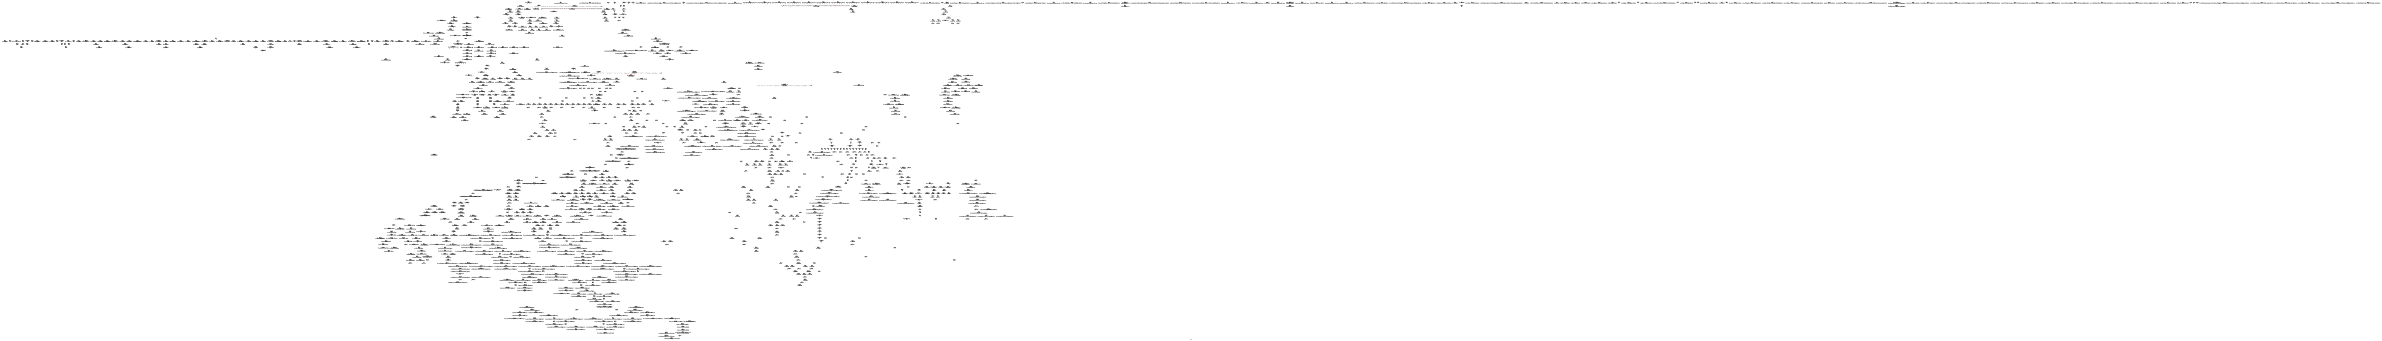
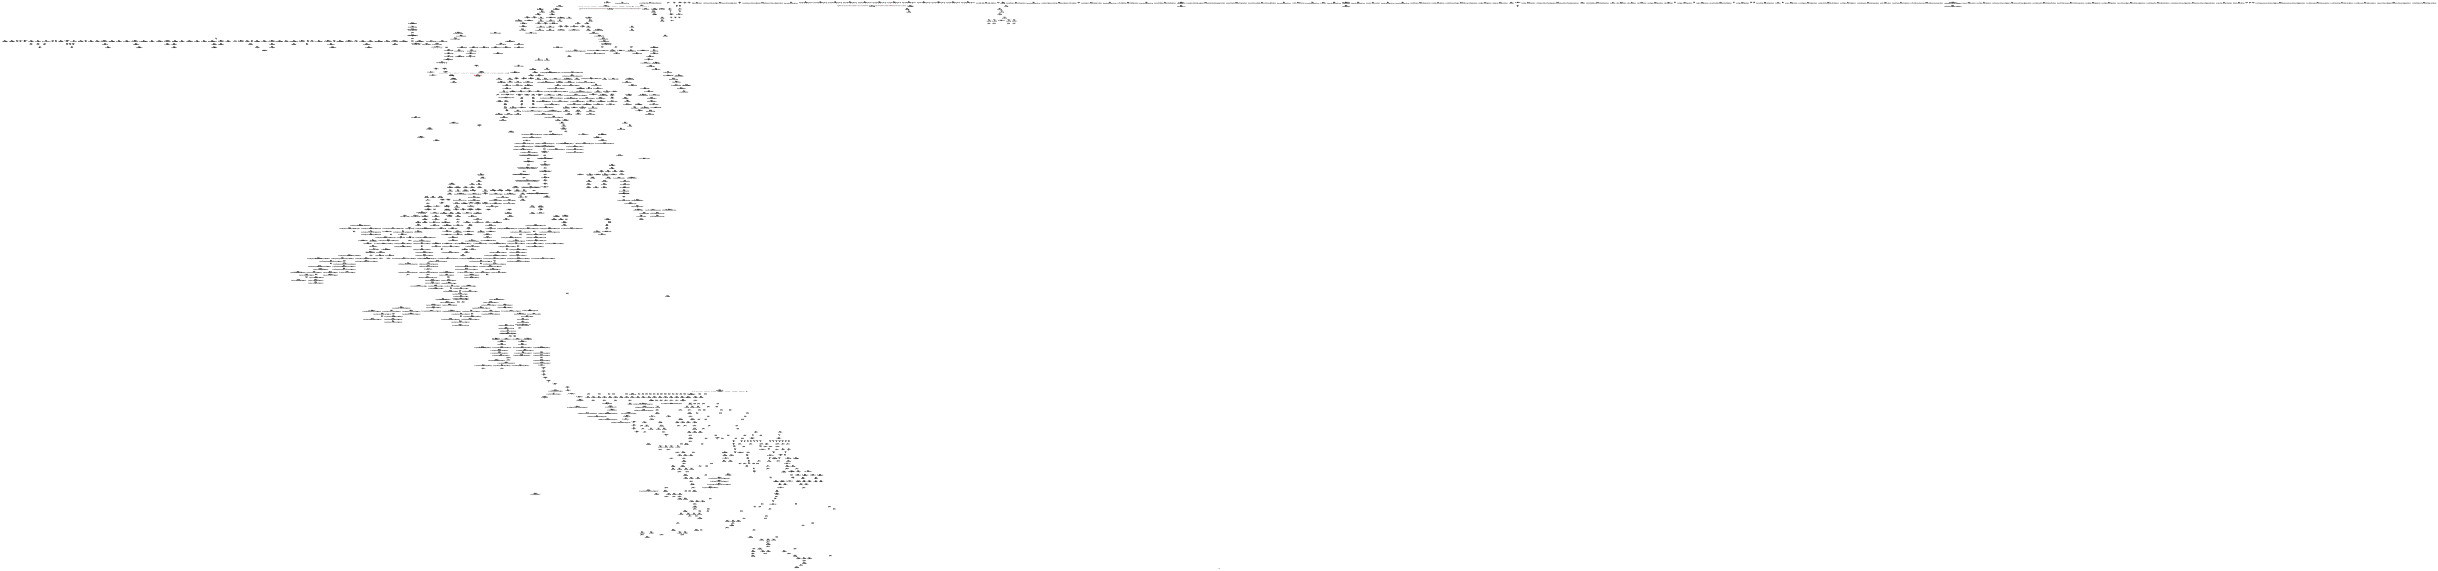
none -> (508, 333)
